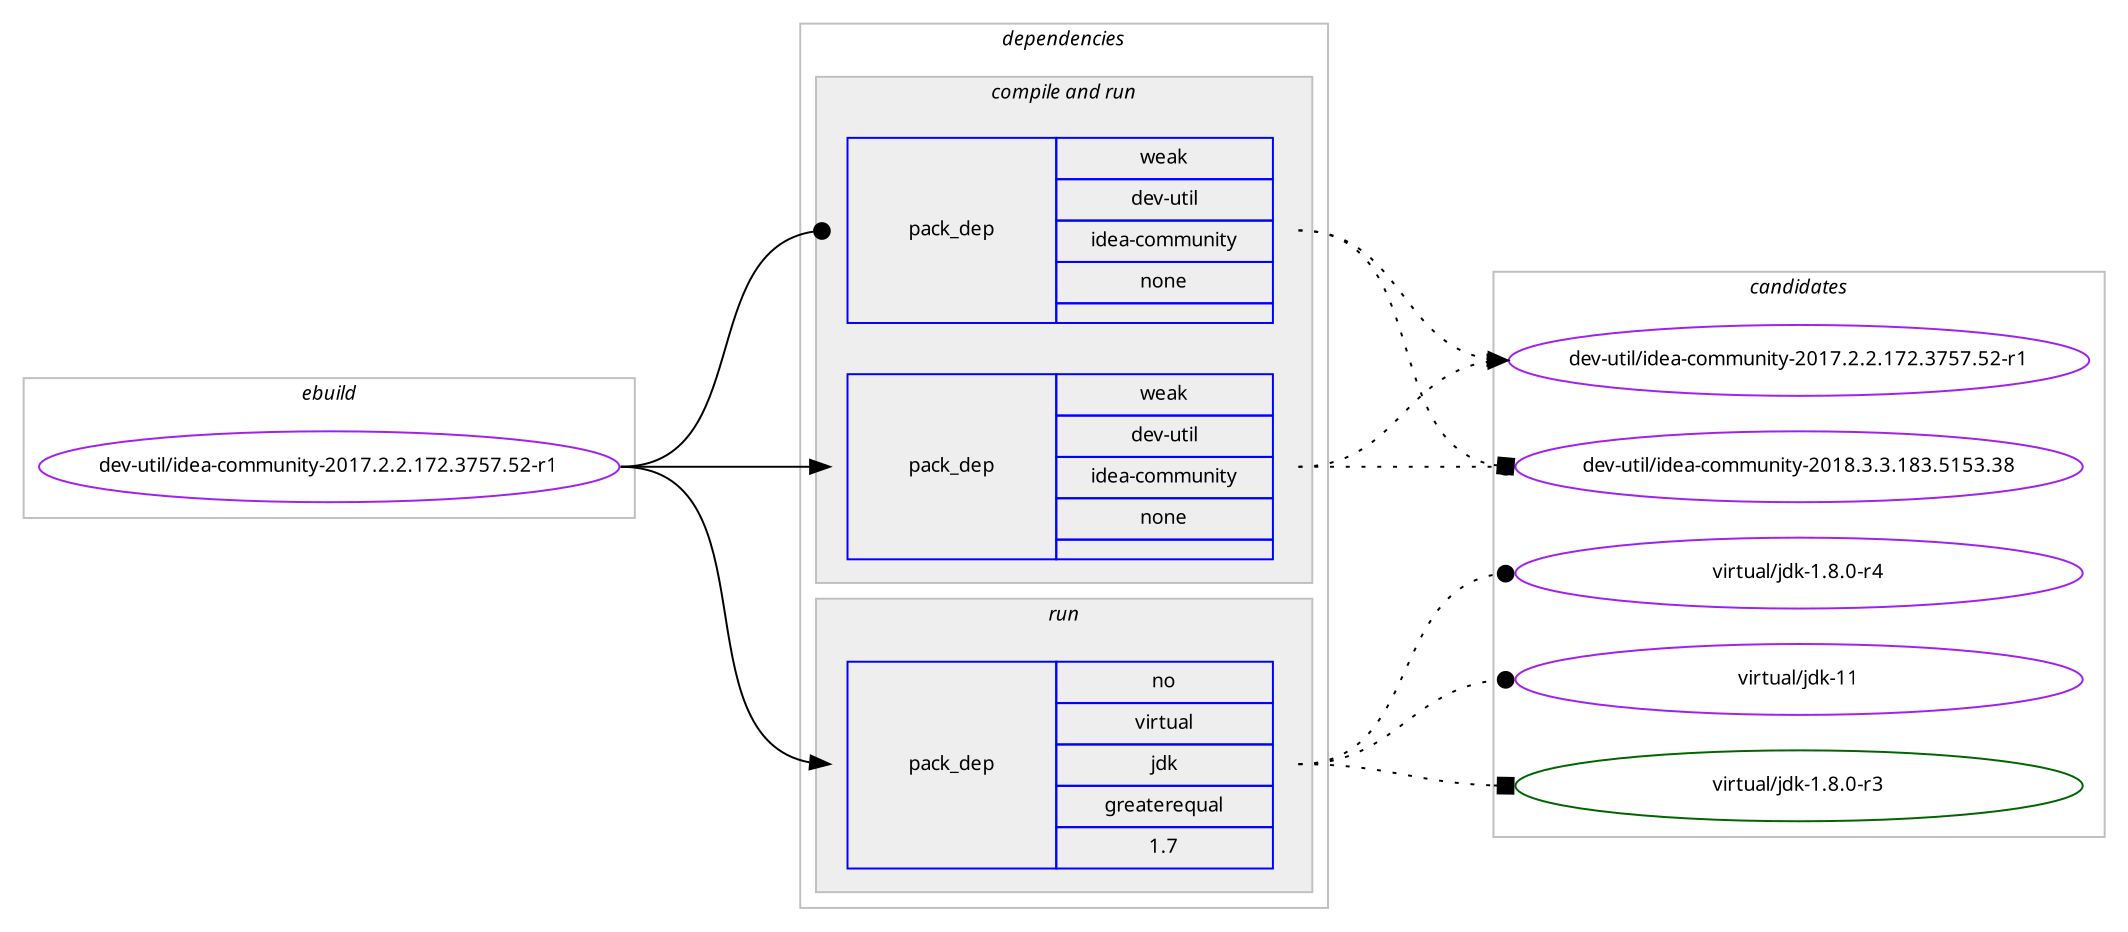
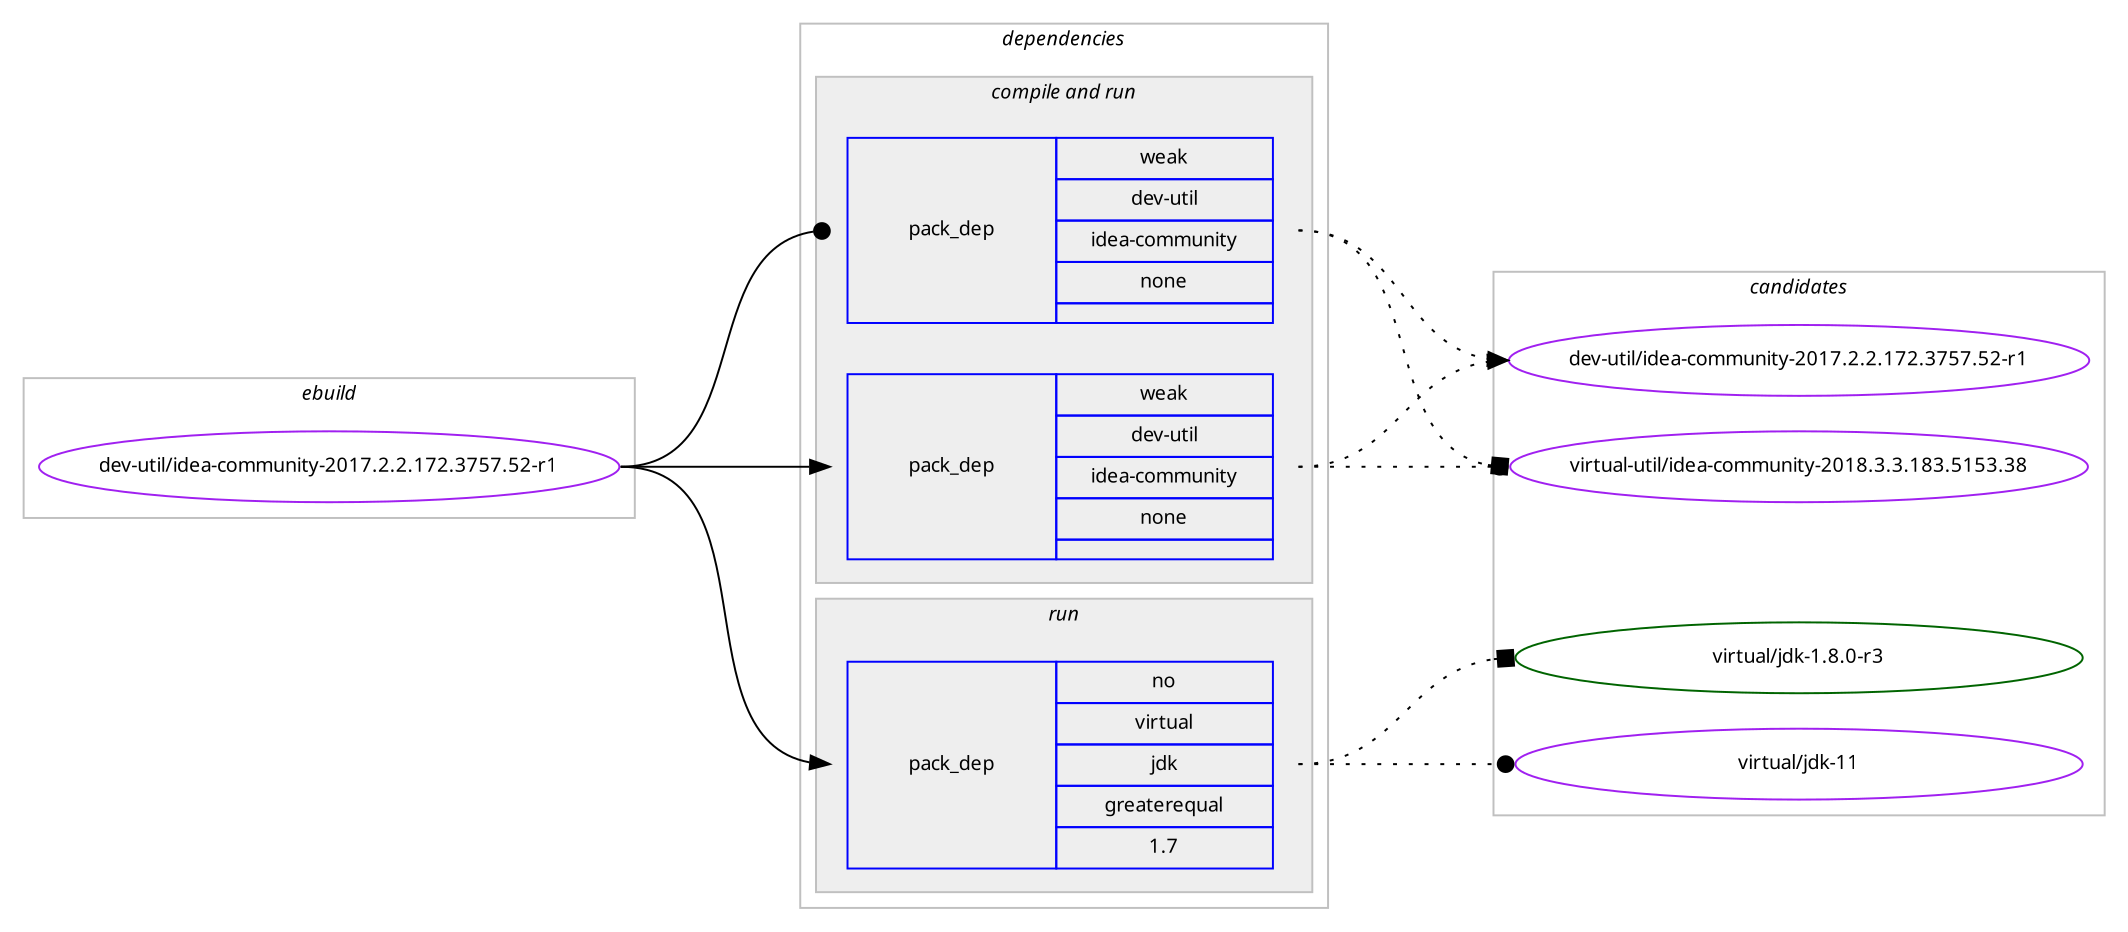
(1799, 467) -> (1799, 467)
(1799, 573) -> none
